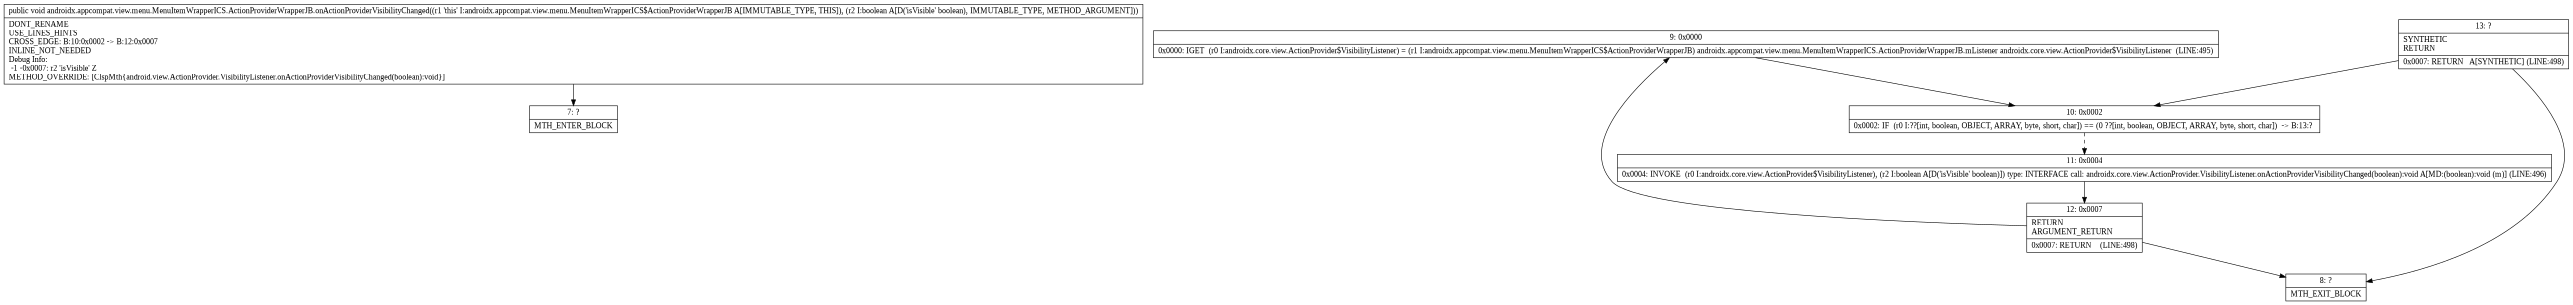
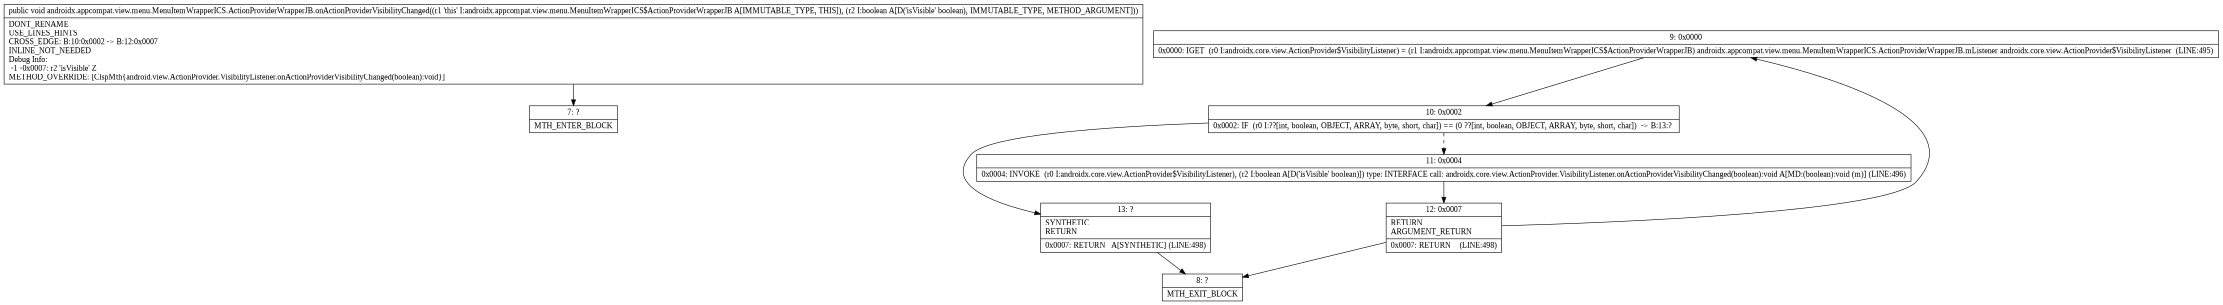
(2279, 83) -> (1035, 136)
